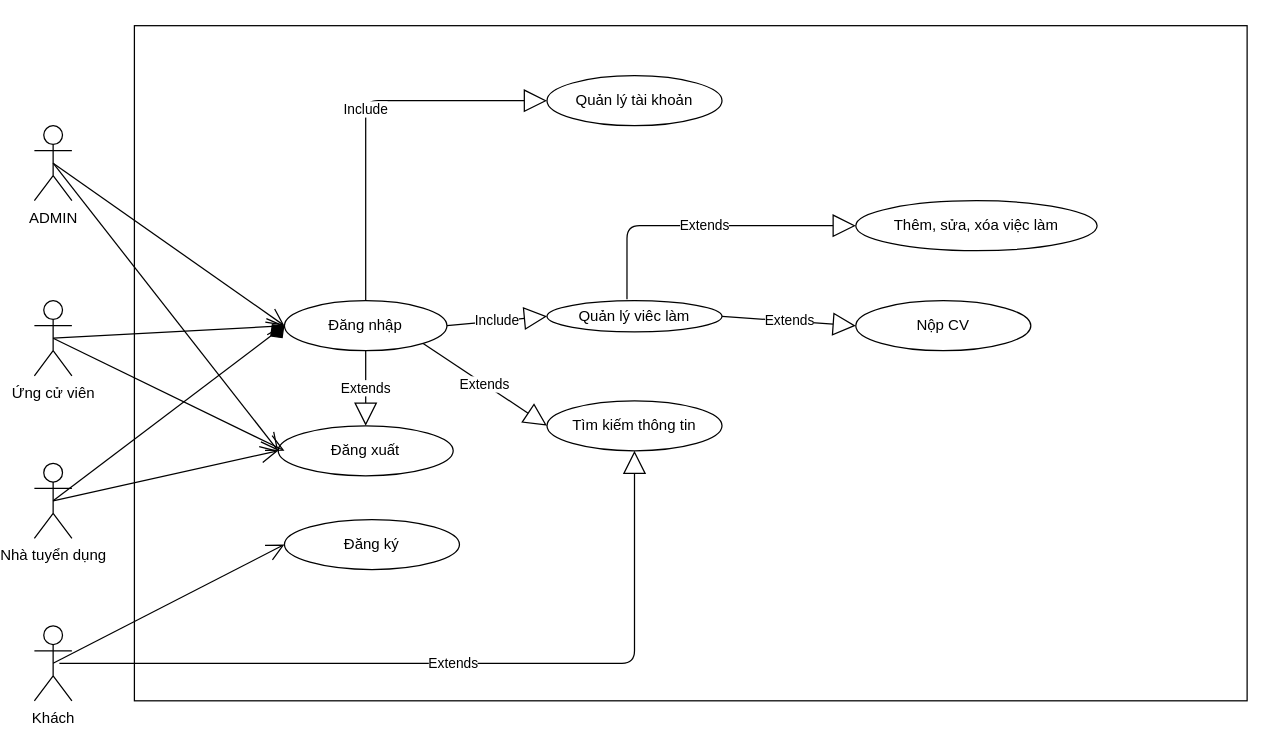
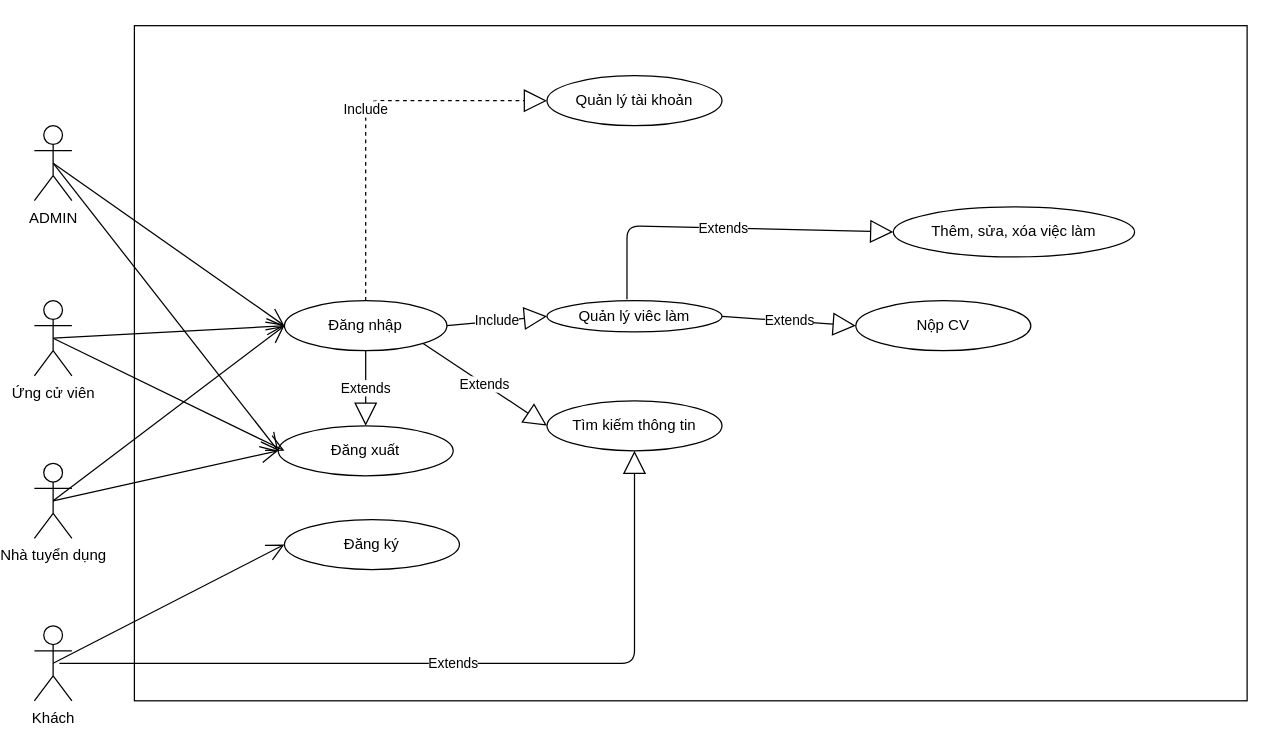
(366, 208) -> (366, 208)
(976, 226) -> (1014, 232)
(270, 337) -> (276, 332)
